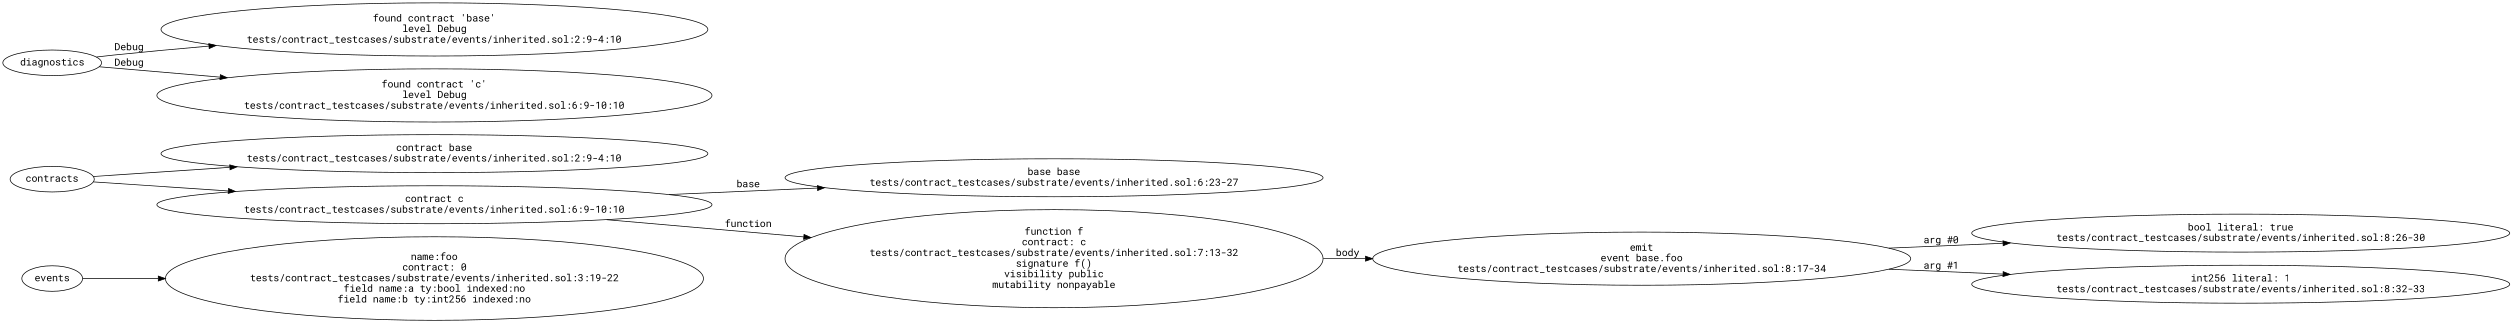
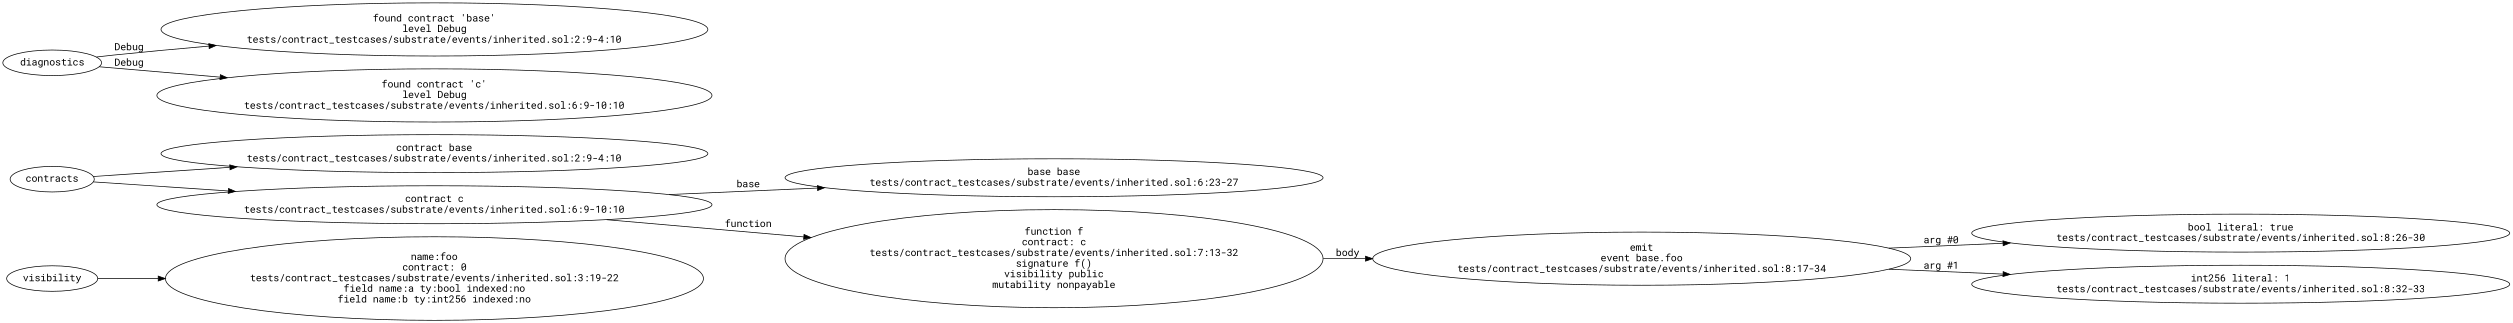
(52, 279) -> (52, 279)
